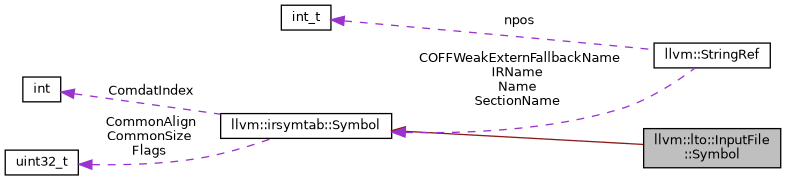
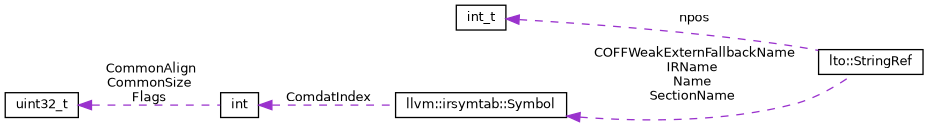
(712, 55) -> (871, 62)
(712, 148) -> none
(183, 161) -> (156, 105)
